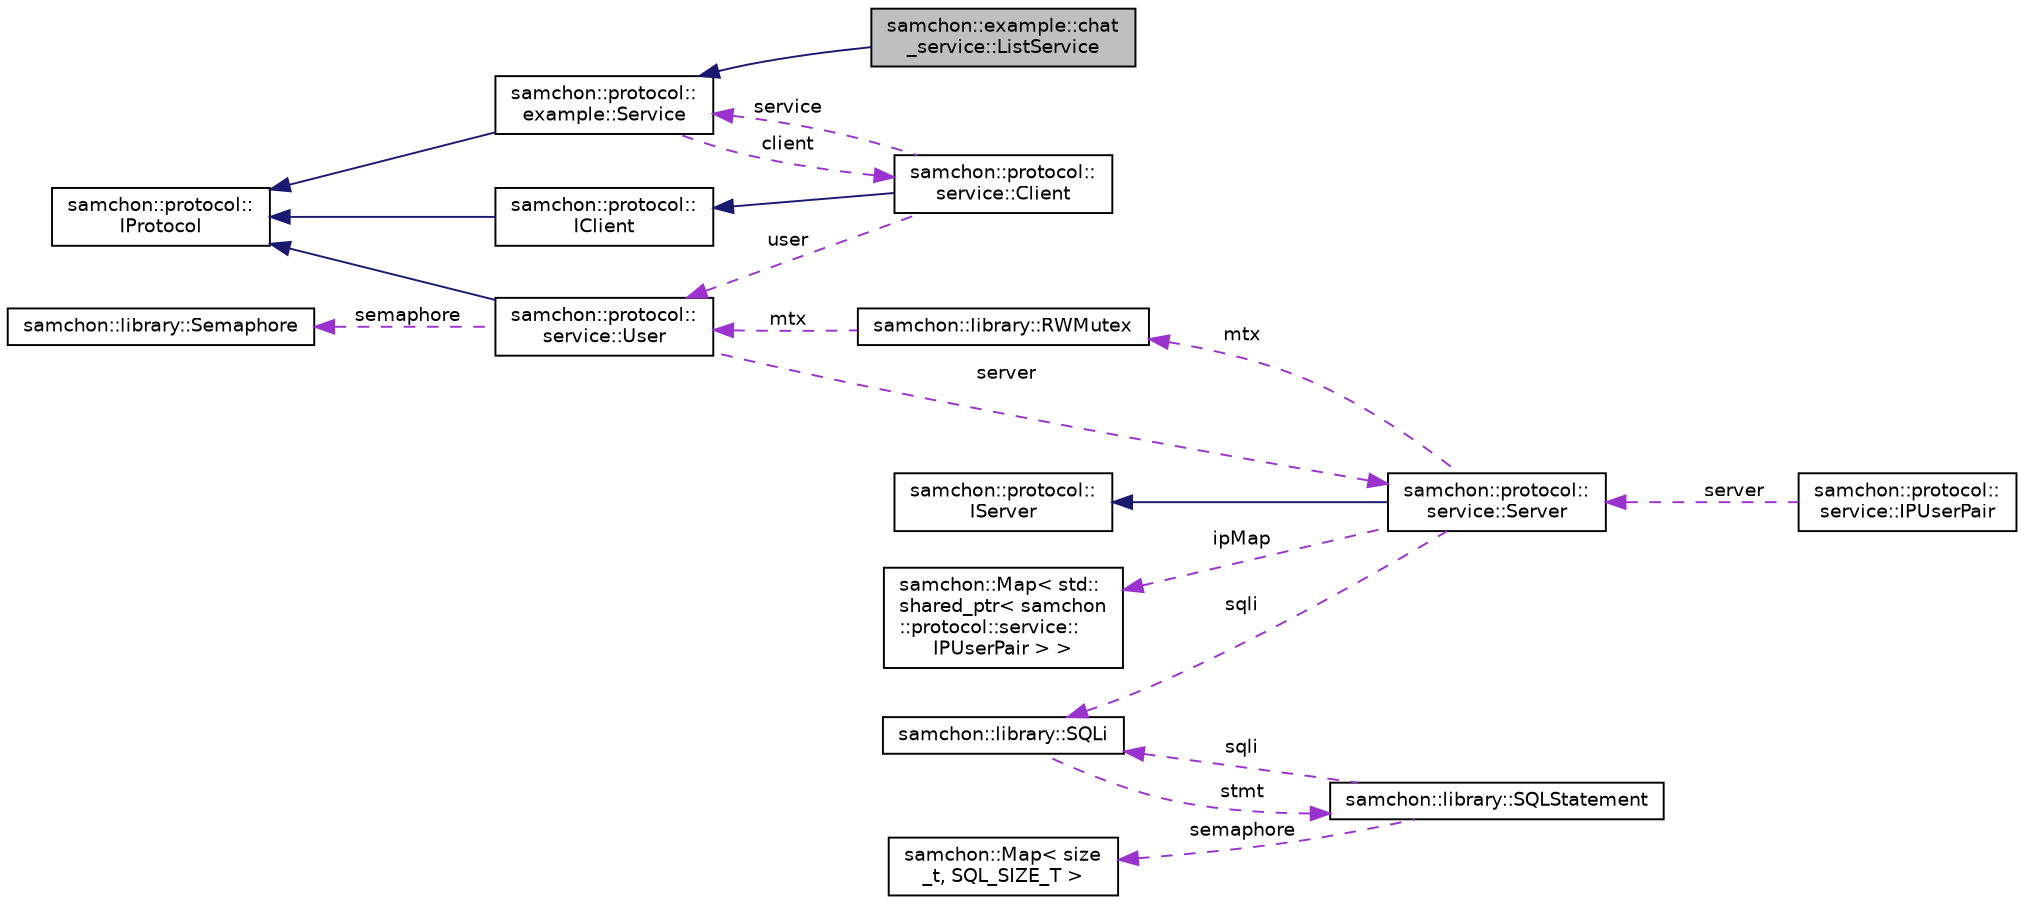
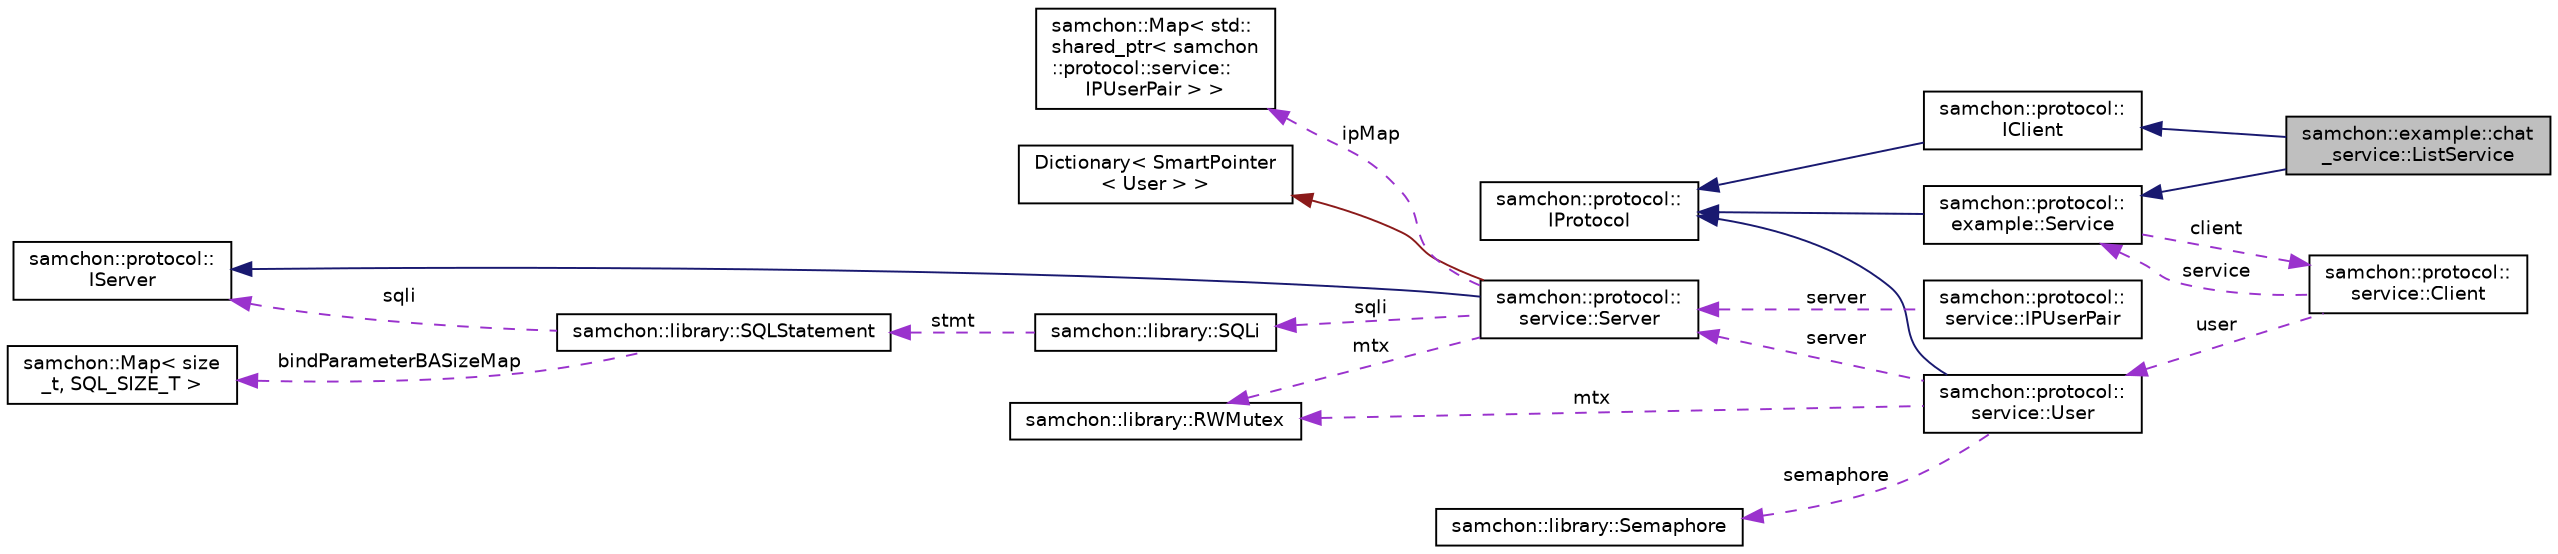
none -> (1156, 174)
(814, 200) -> (2224, 133)
(795, 331) -> (1622, 412)
(1251, 768) -> (403, 322)
(1240, 831) -> (397, 362)
